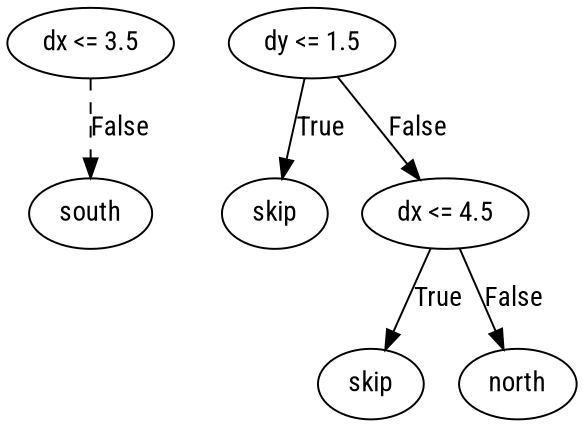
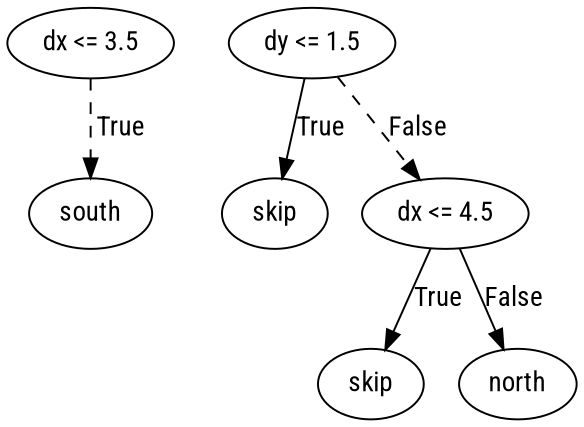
(373, 121) -> (373, 121)
(121, 128) -> (121, 128)
